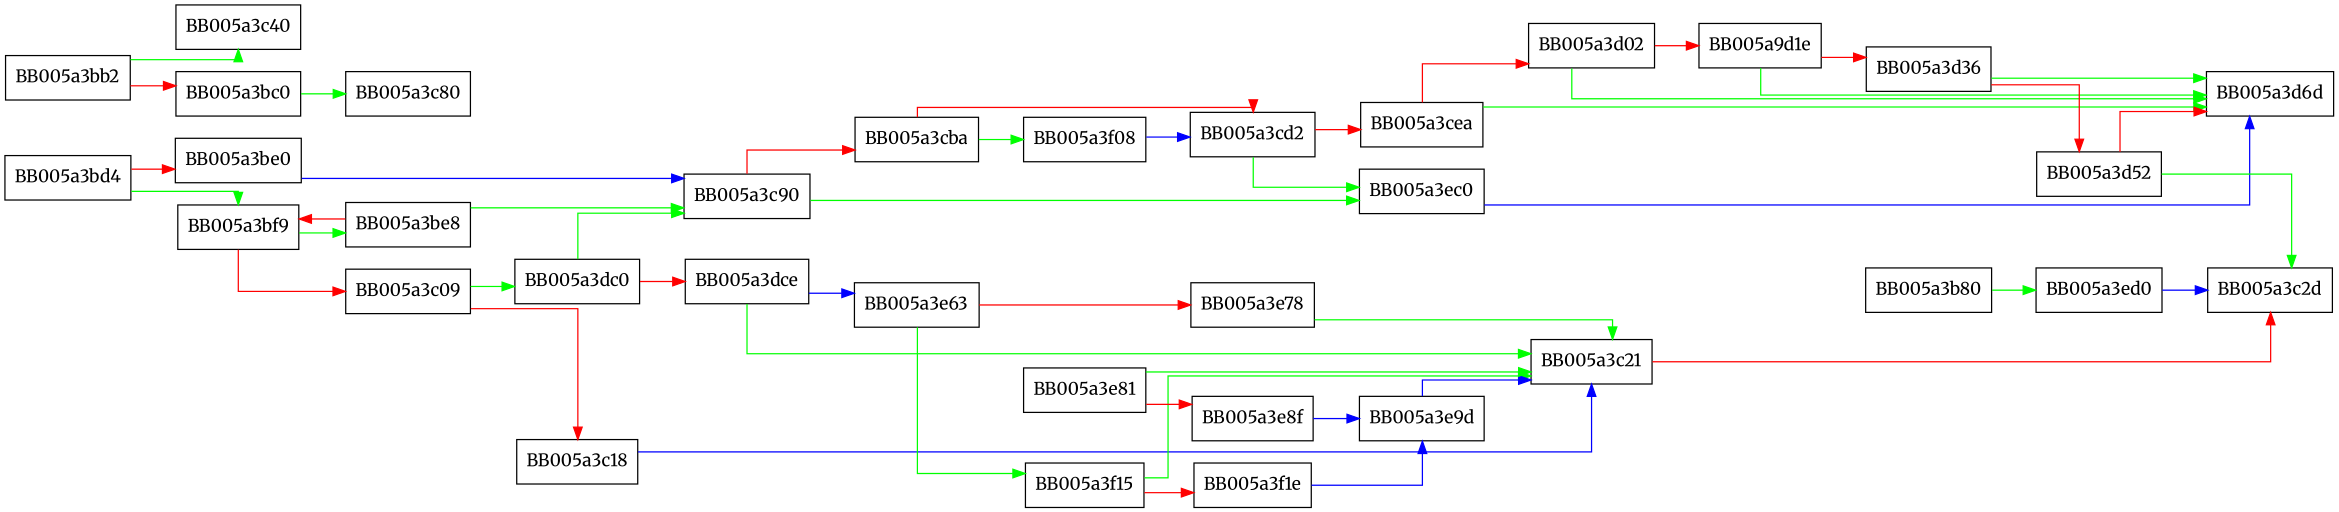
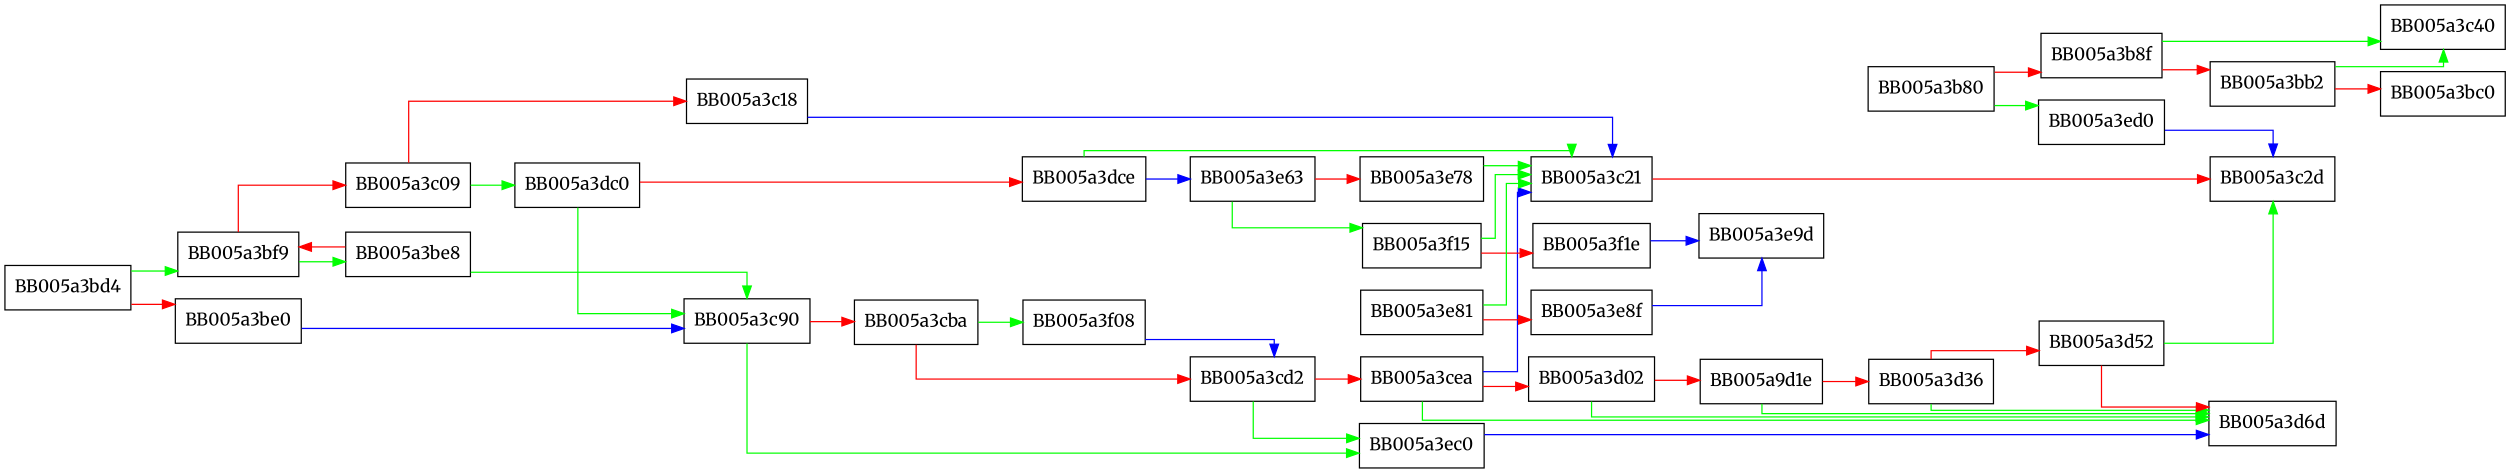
none -> (2101, 56)
(408, 94) -> none
(1462, 380) -> (1517, 299)
